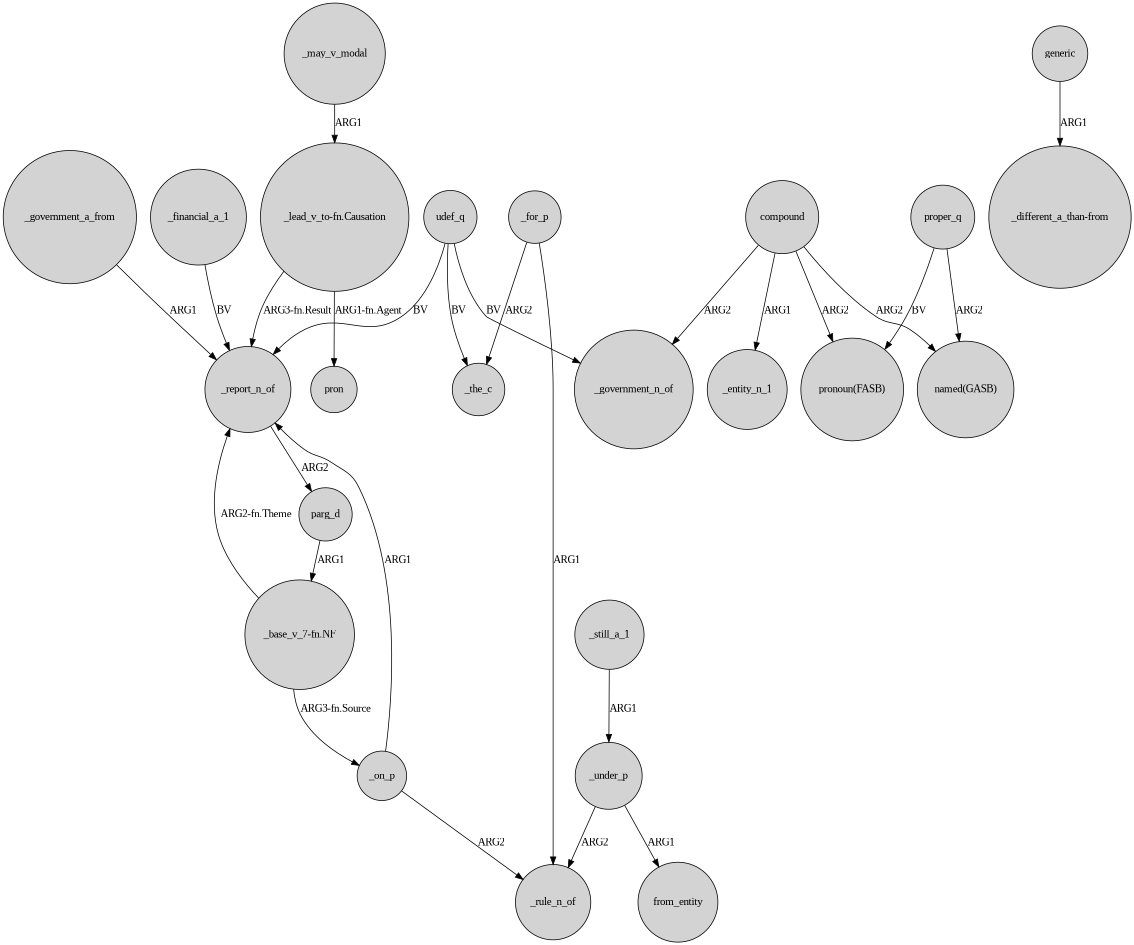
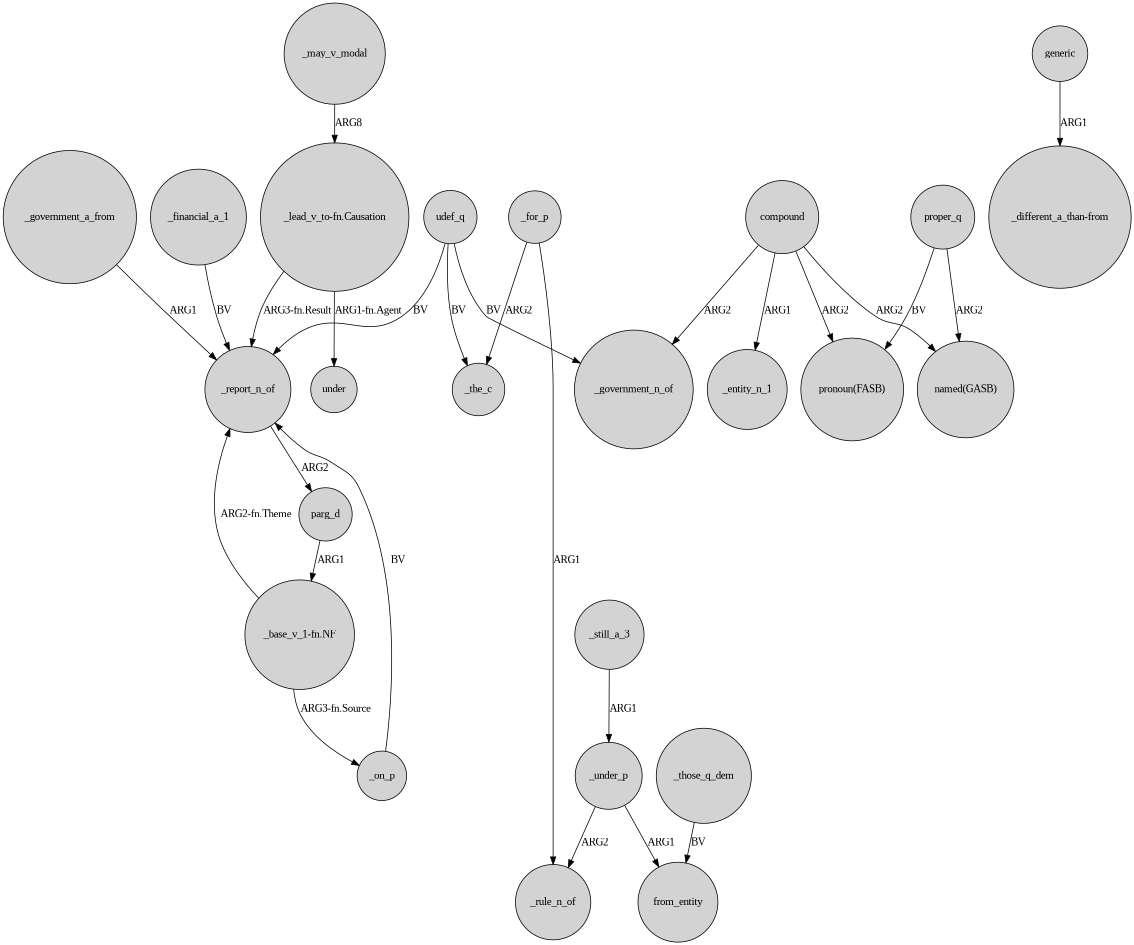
(348, 124) -> (348, 124)
(334, 389) -> (334, 389)
(398, 560) -> (398, 560)
(300, 635) -> (300, 635)
(609, 635) -> (609, 635)
none -> (704, 776)
(459, 833) -> none
